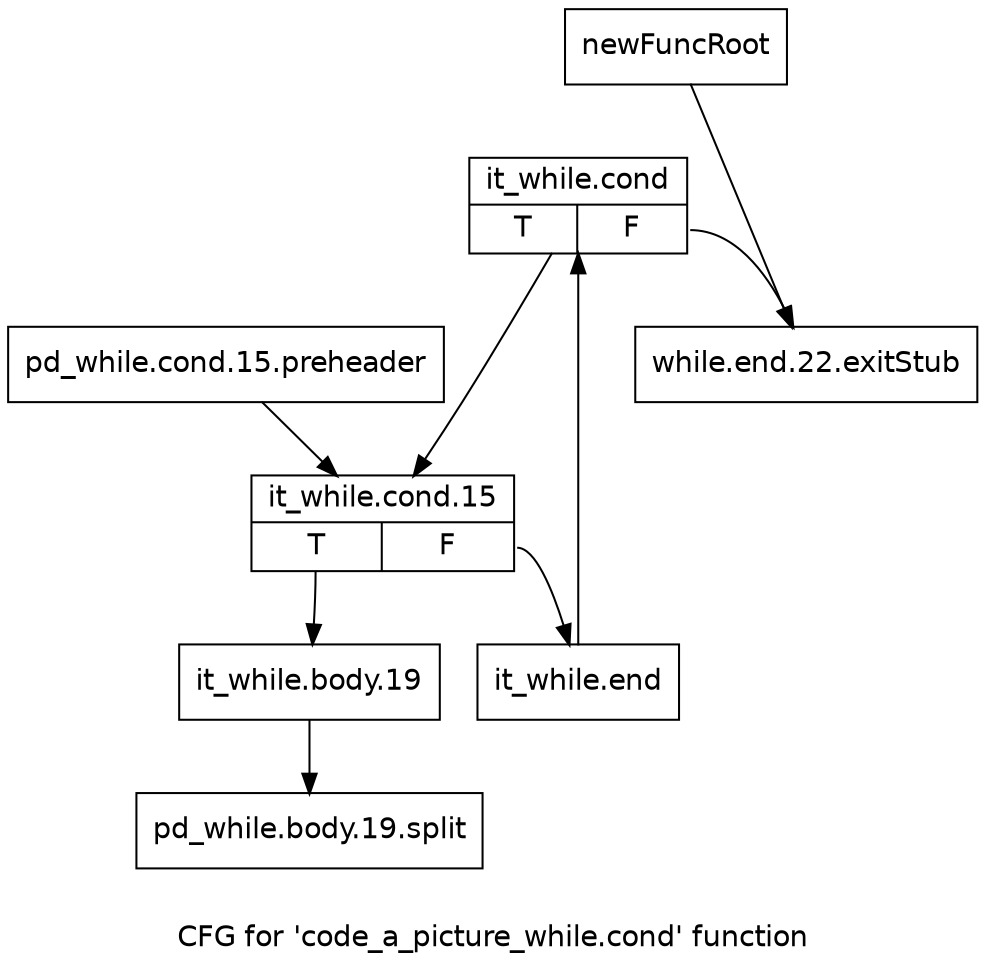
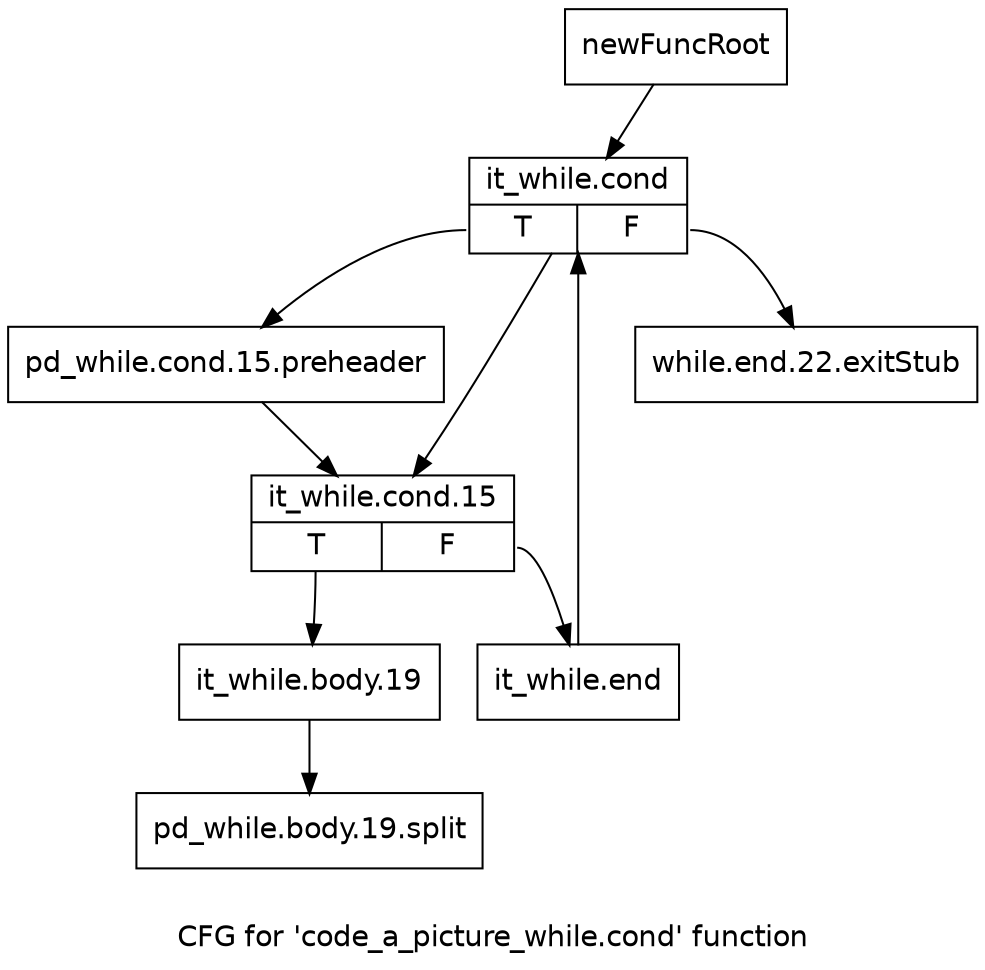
(737, 196) -> (636, 113)
none -> (365, 257)
